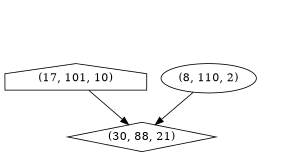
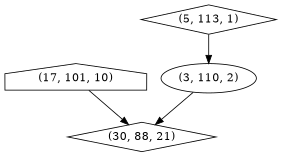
none -> (209, 20)
(209, 78) -> (209, 78)
